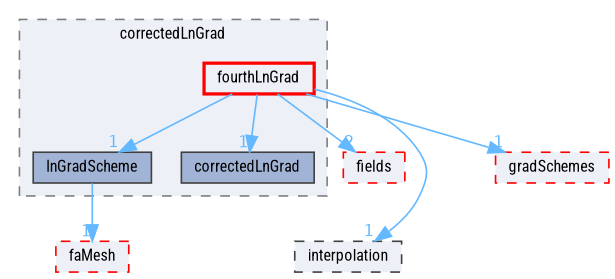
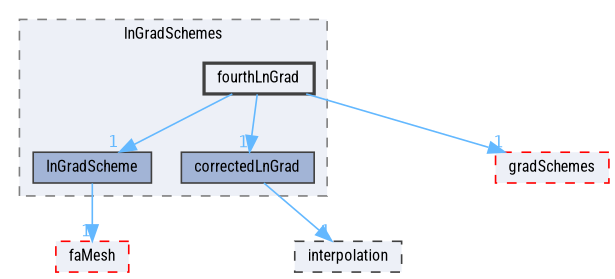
(173, 35) -> (173, 35)
(259, 79) -> (259, 79)
(410, 140) -> (291, 207)
(374, 168) -> none
